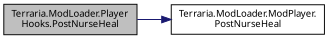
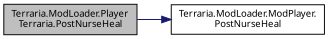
(70, 20) -> (70, 20)
